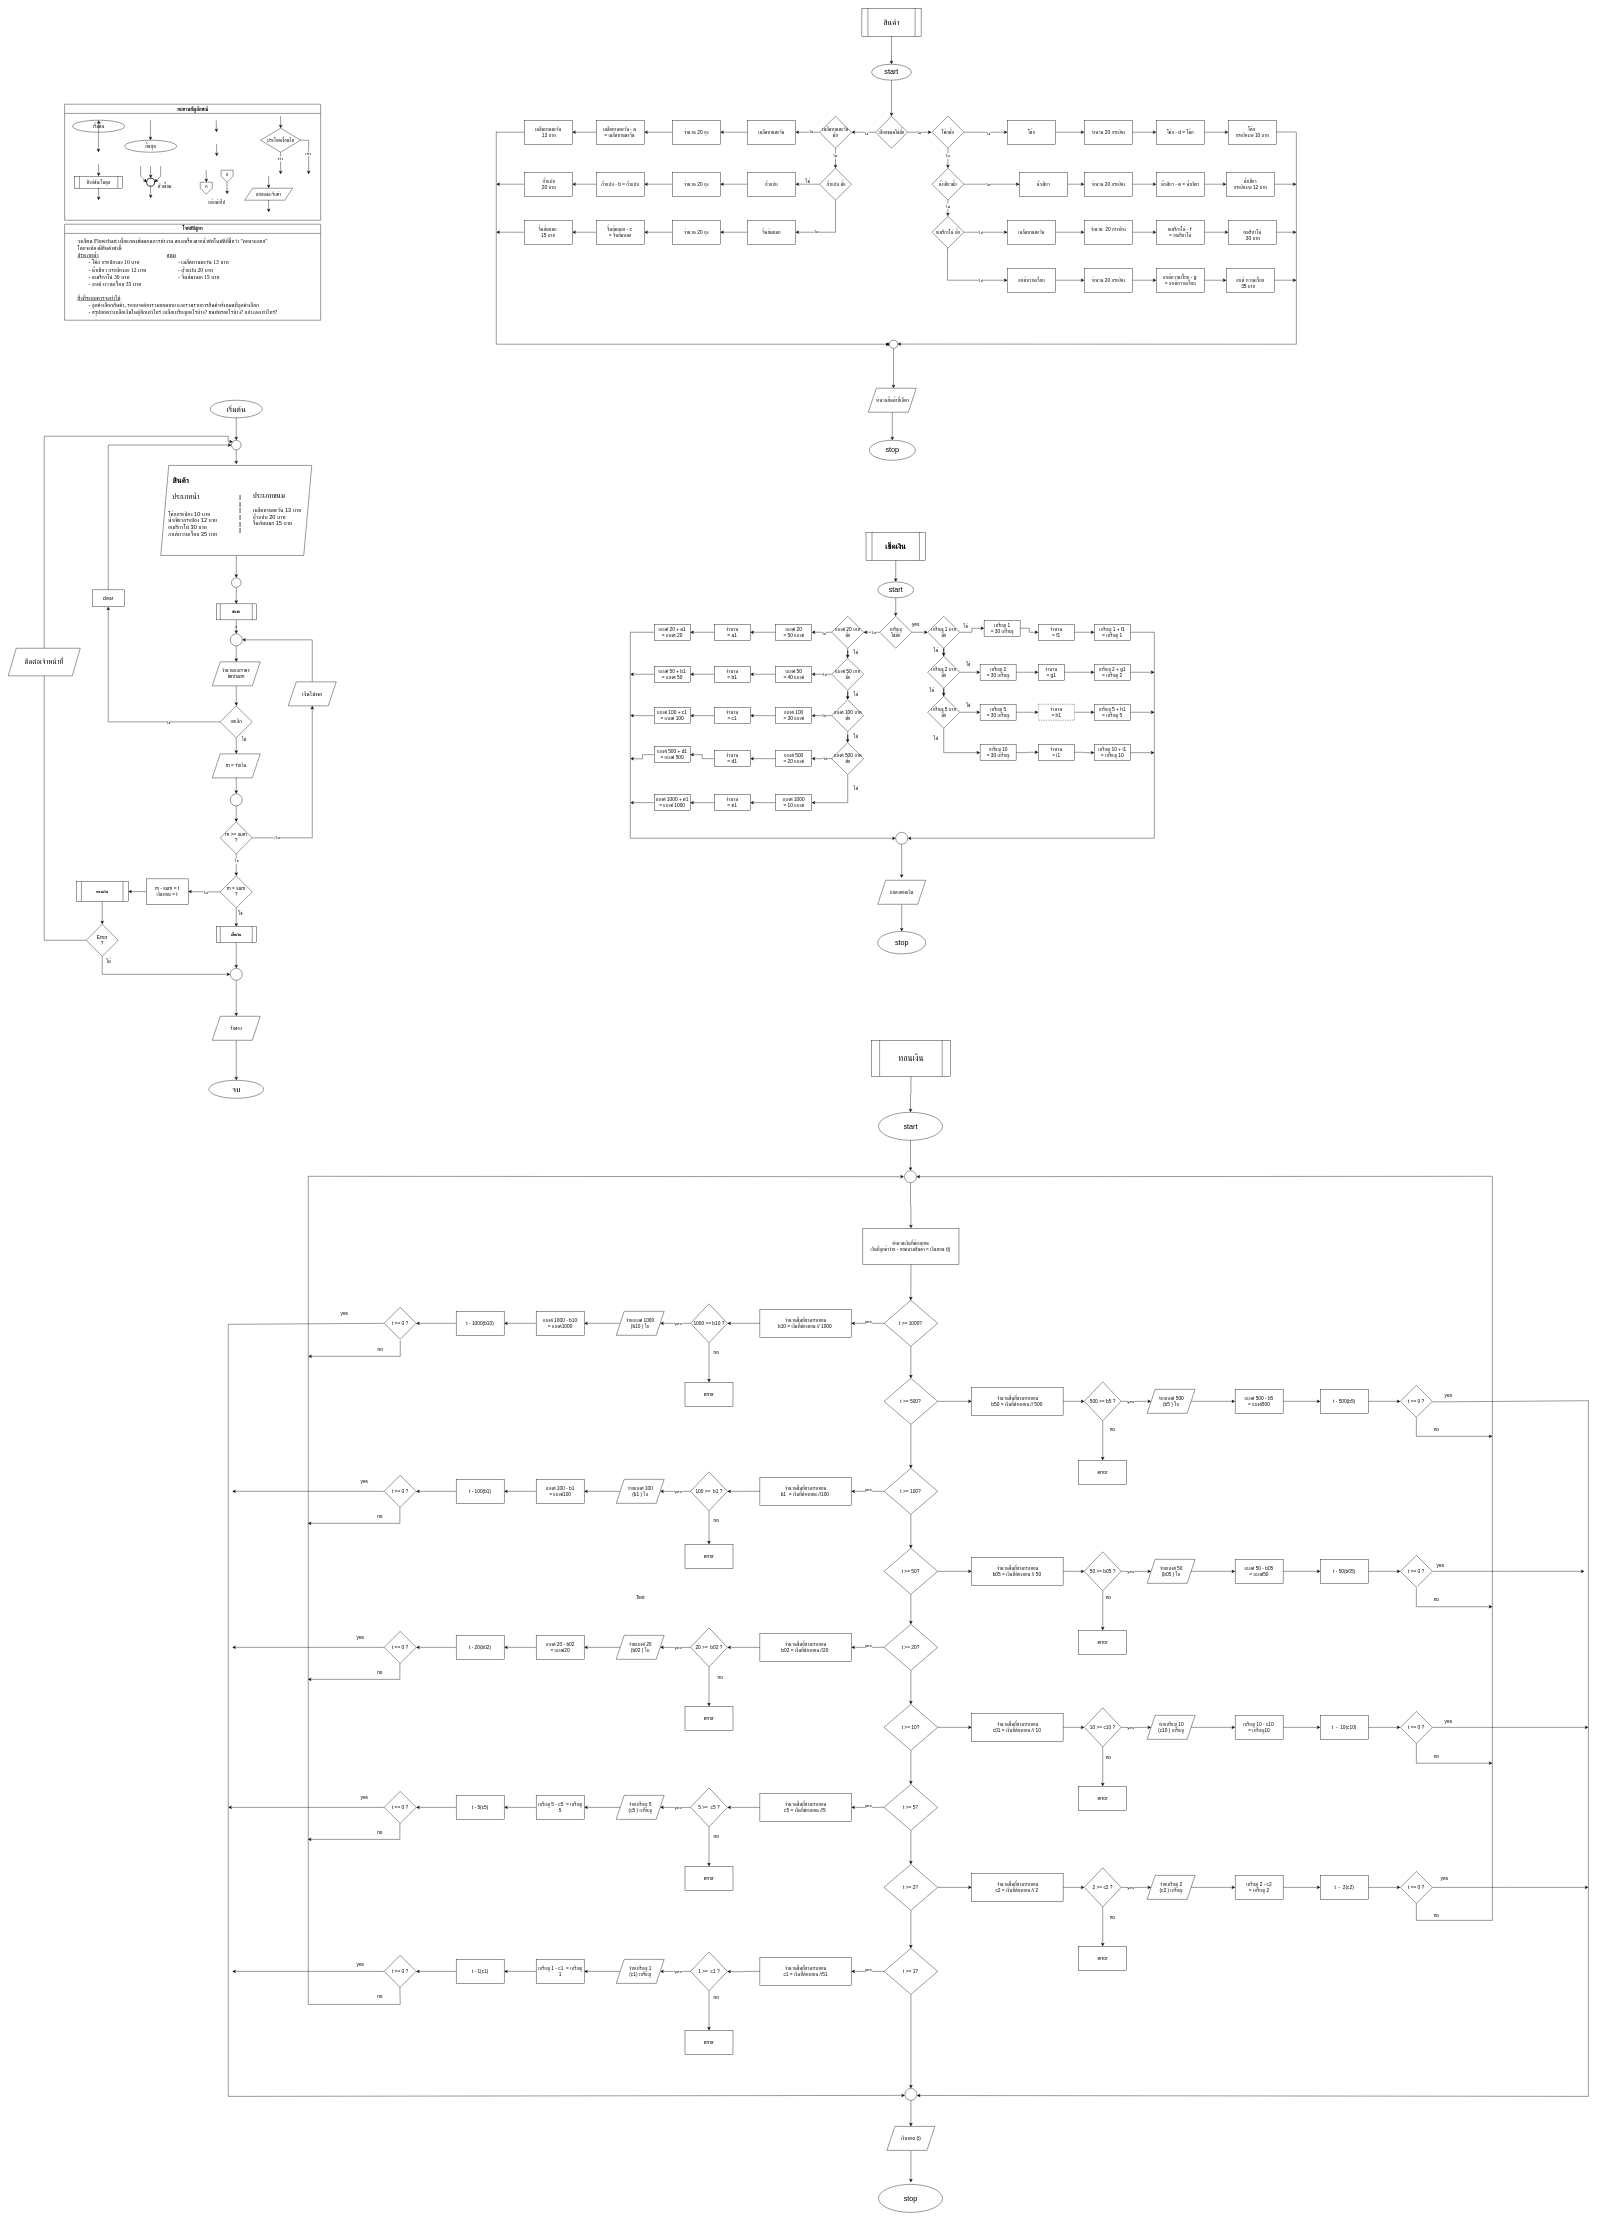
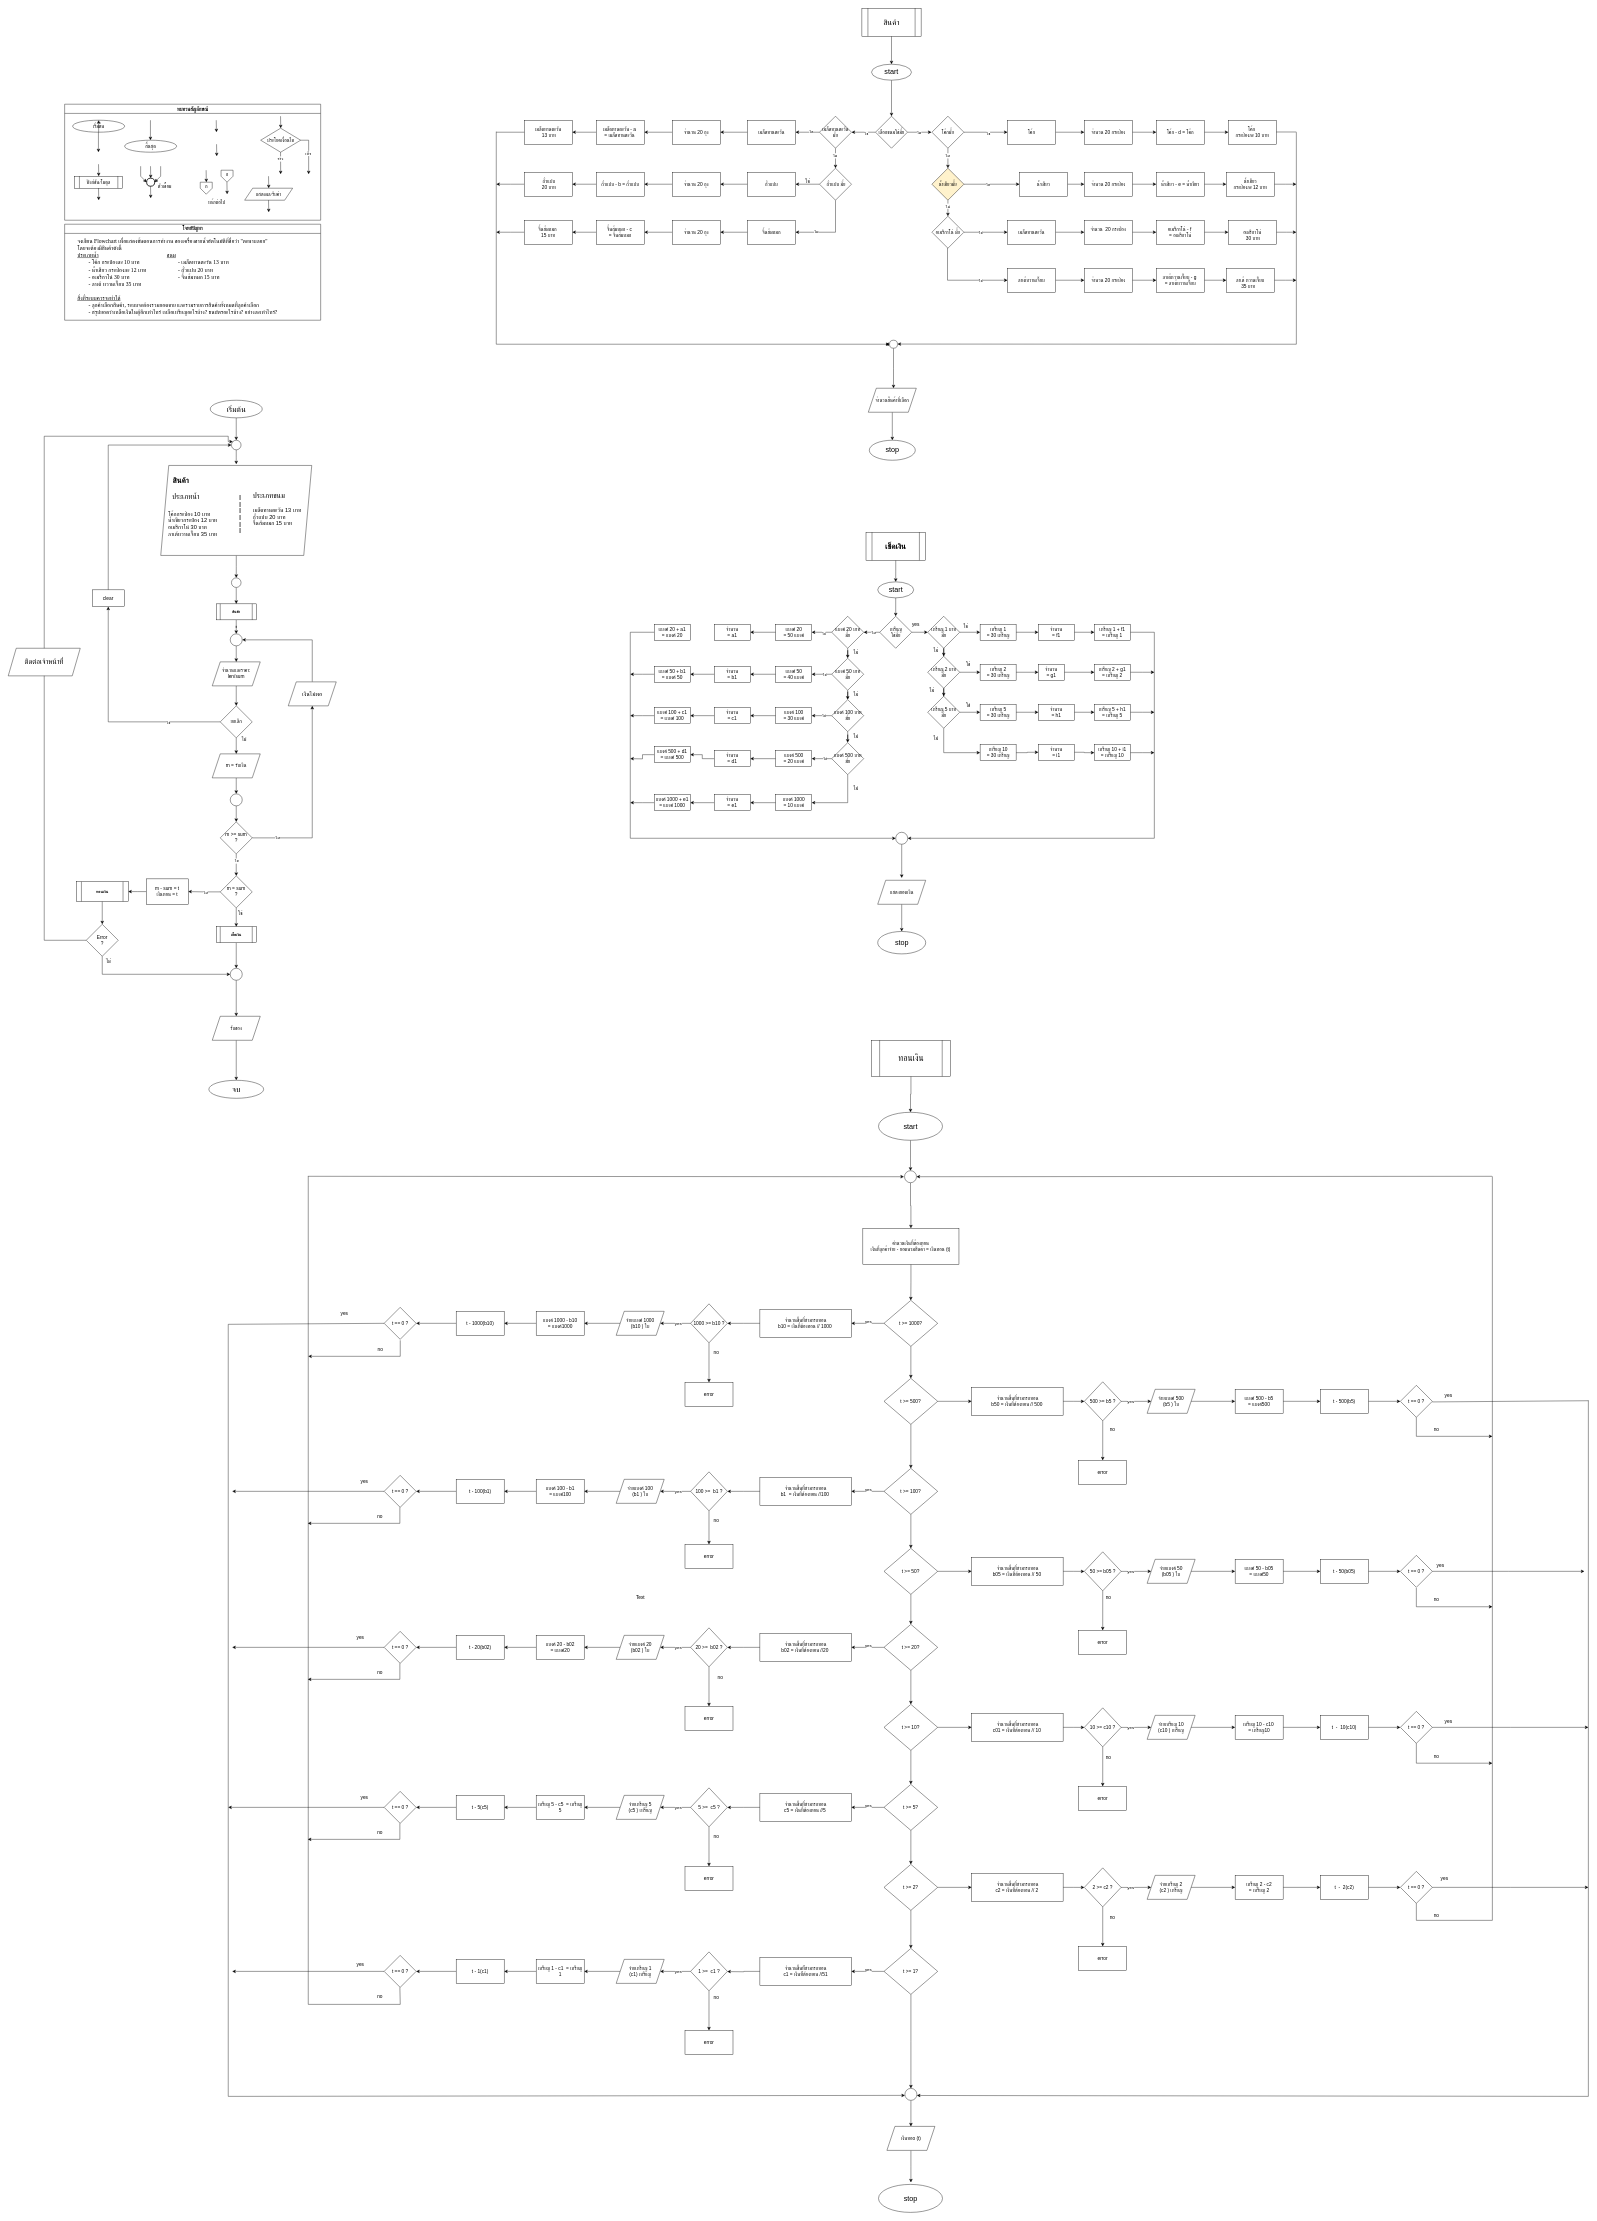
(948, 184) -> (948, 184)
(1002, 628) -> (998, 632)
(694, 632) -> none
(1056, 712) -> (1056, 712)
